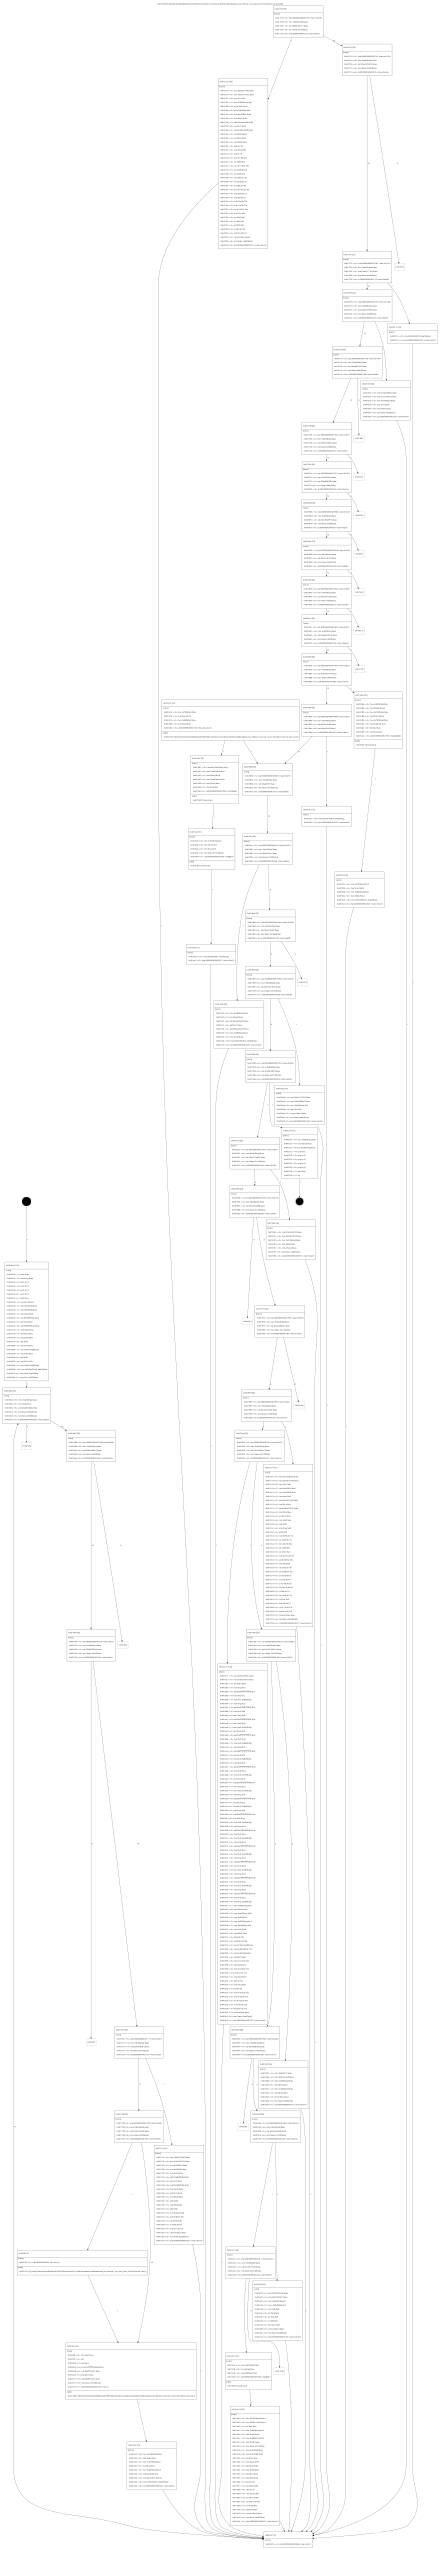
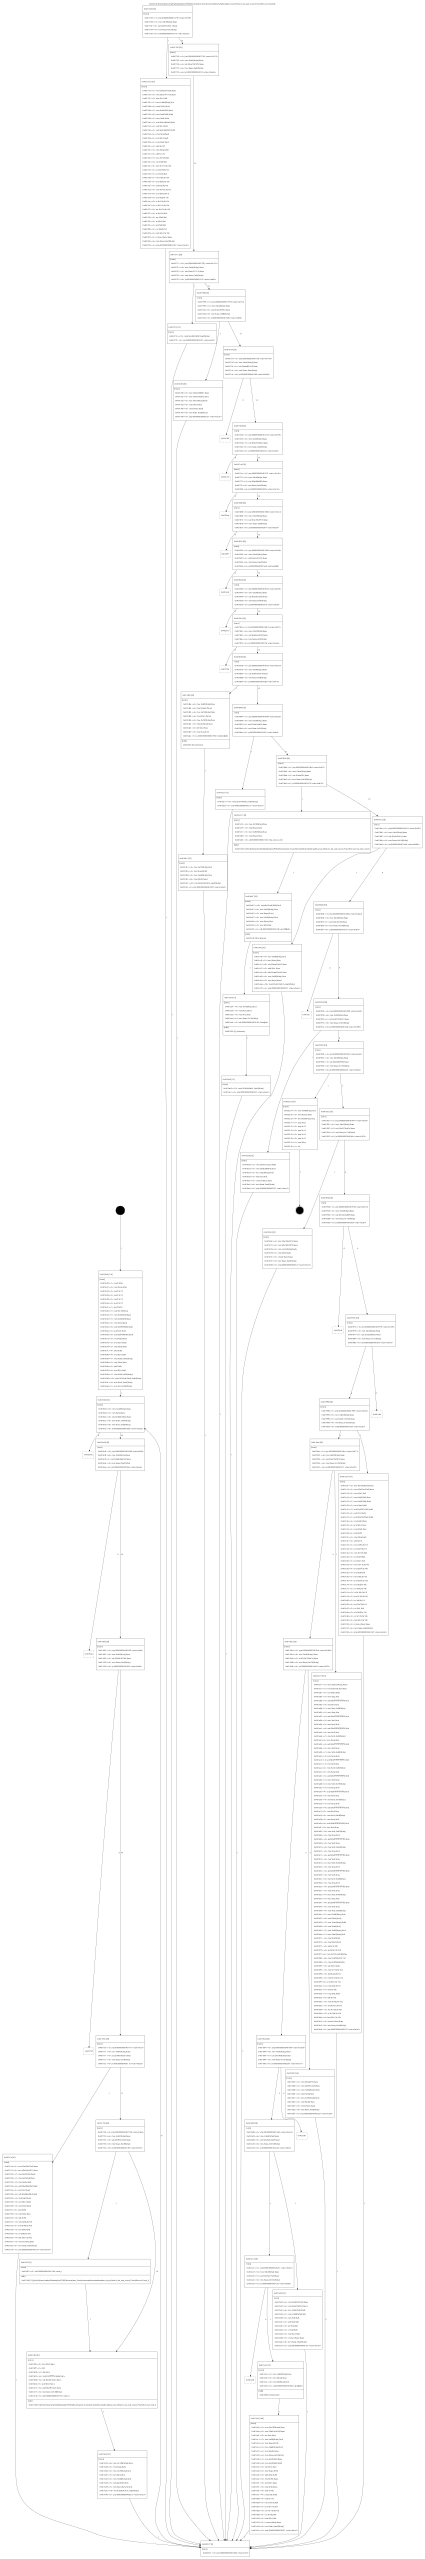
(399, 267) -> none
(250, 752) -> (302, 799)
